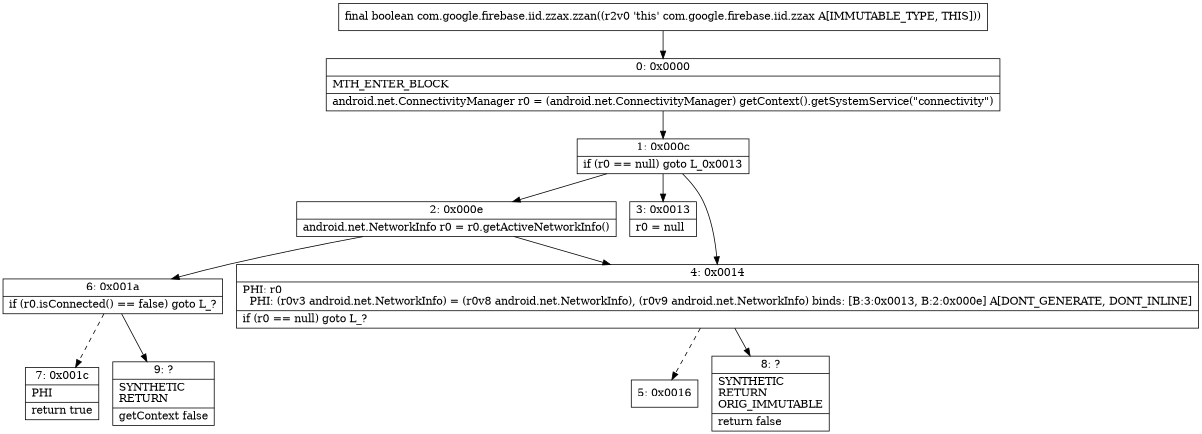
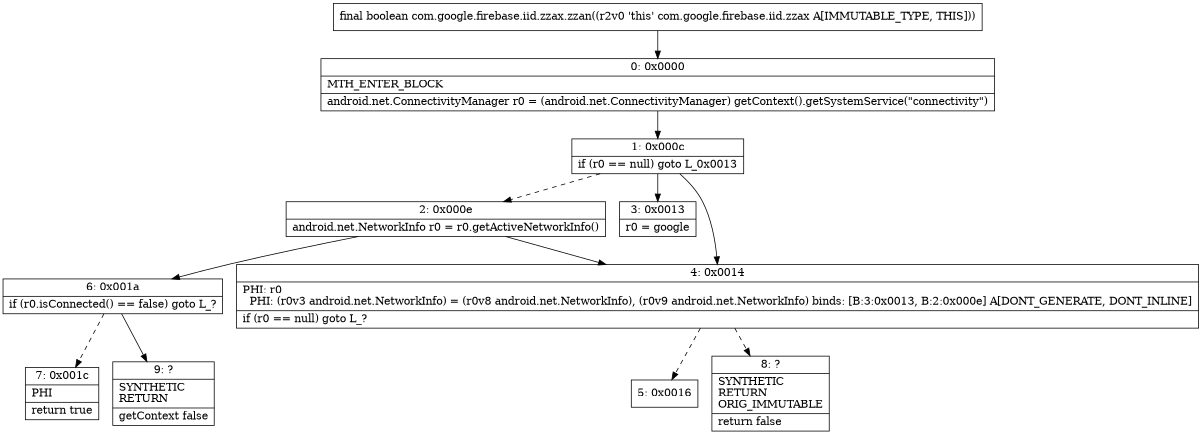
(563, 187) -> (556, 187)
(660, 227) -> (658, 227)
(741, 339) -> (741, 339)
